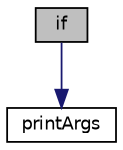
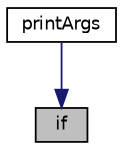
(62, 66) -> (62, 66)
